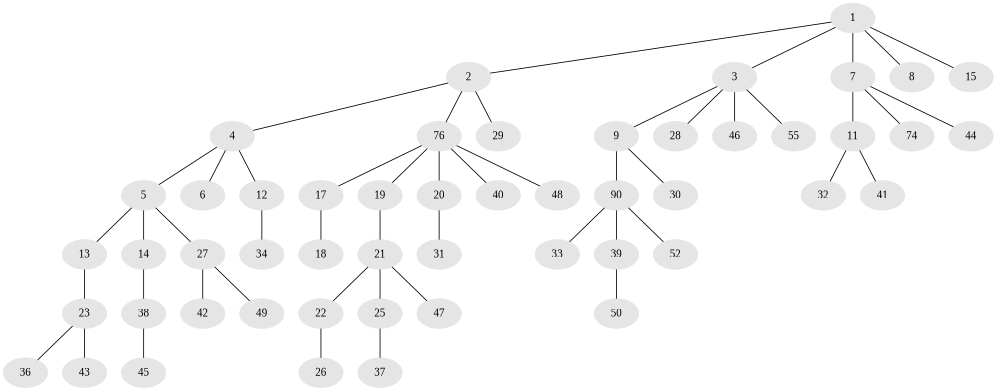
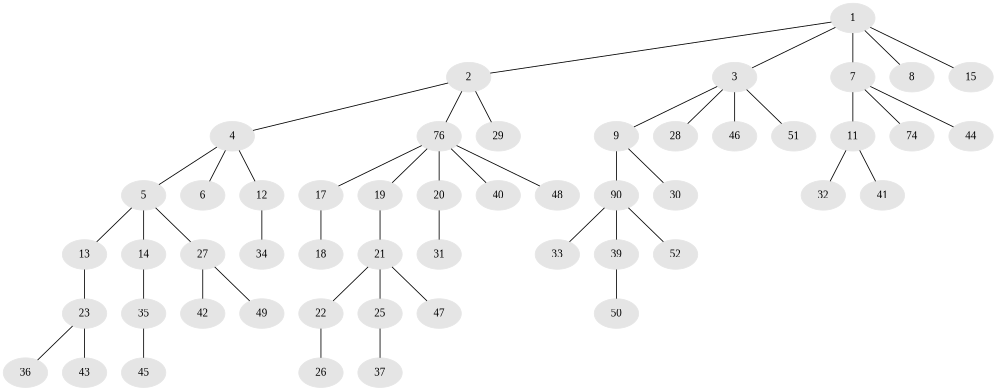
(794, 136) -> (794, 136)
(144, 314) -> (144, 314)
